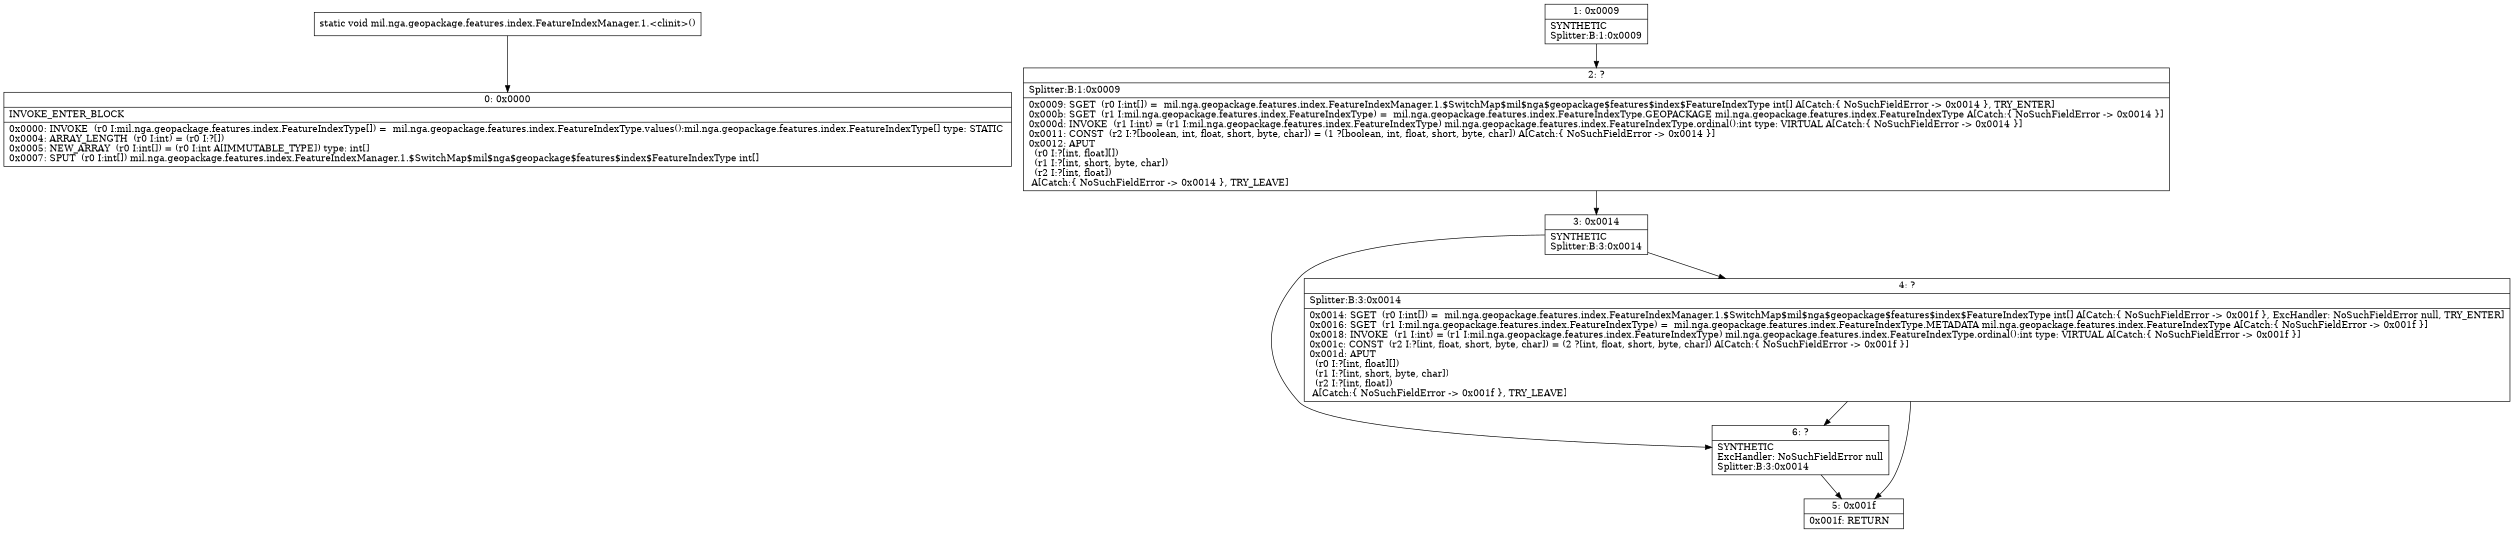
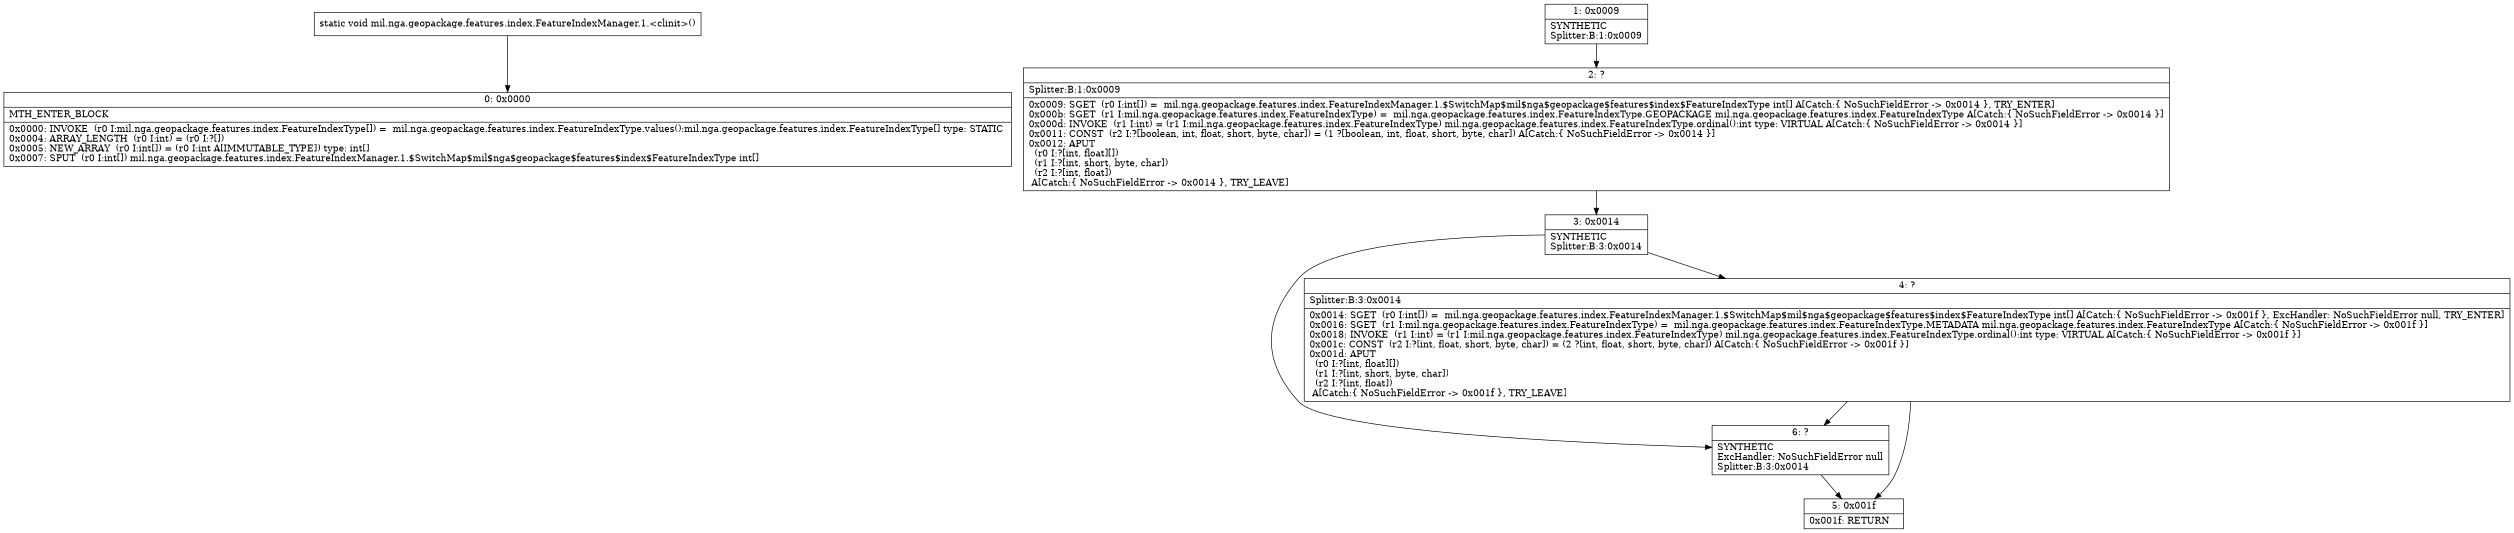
(67, 114) -> (59, 114)
